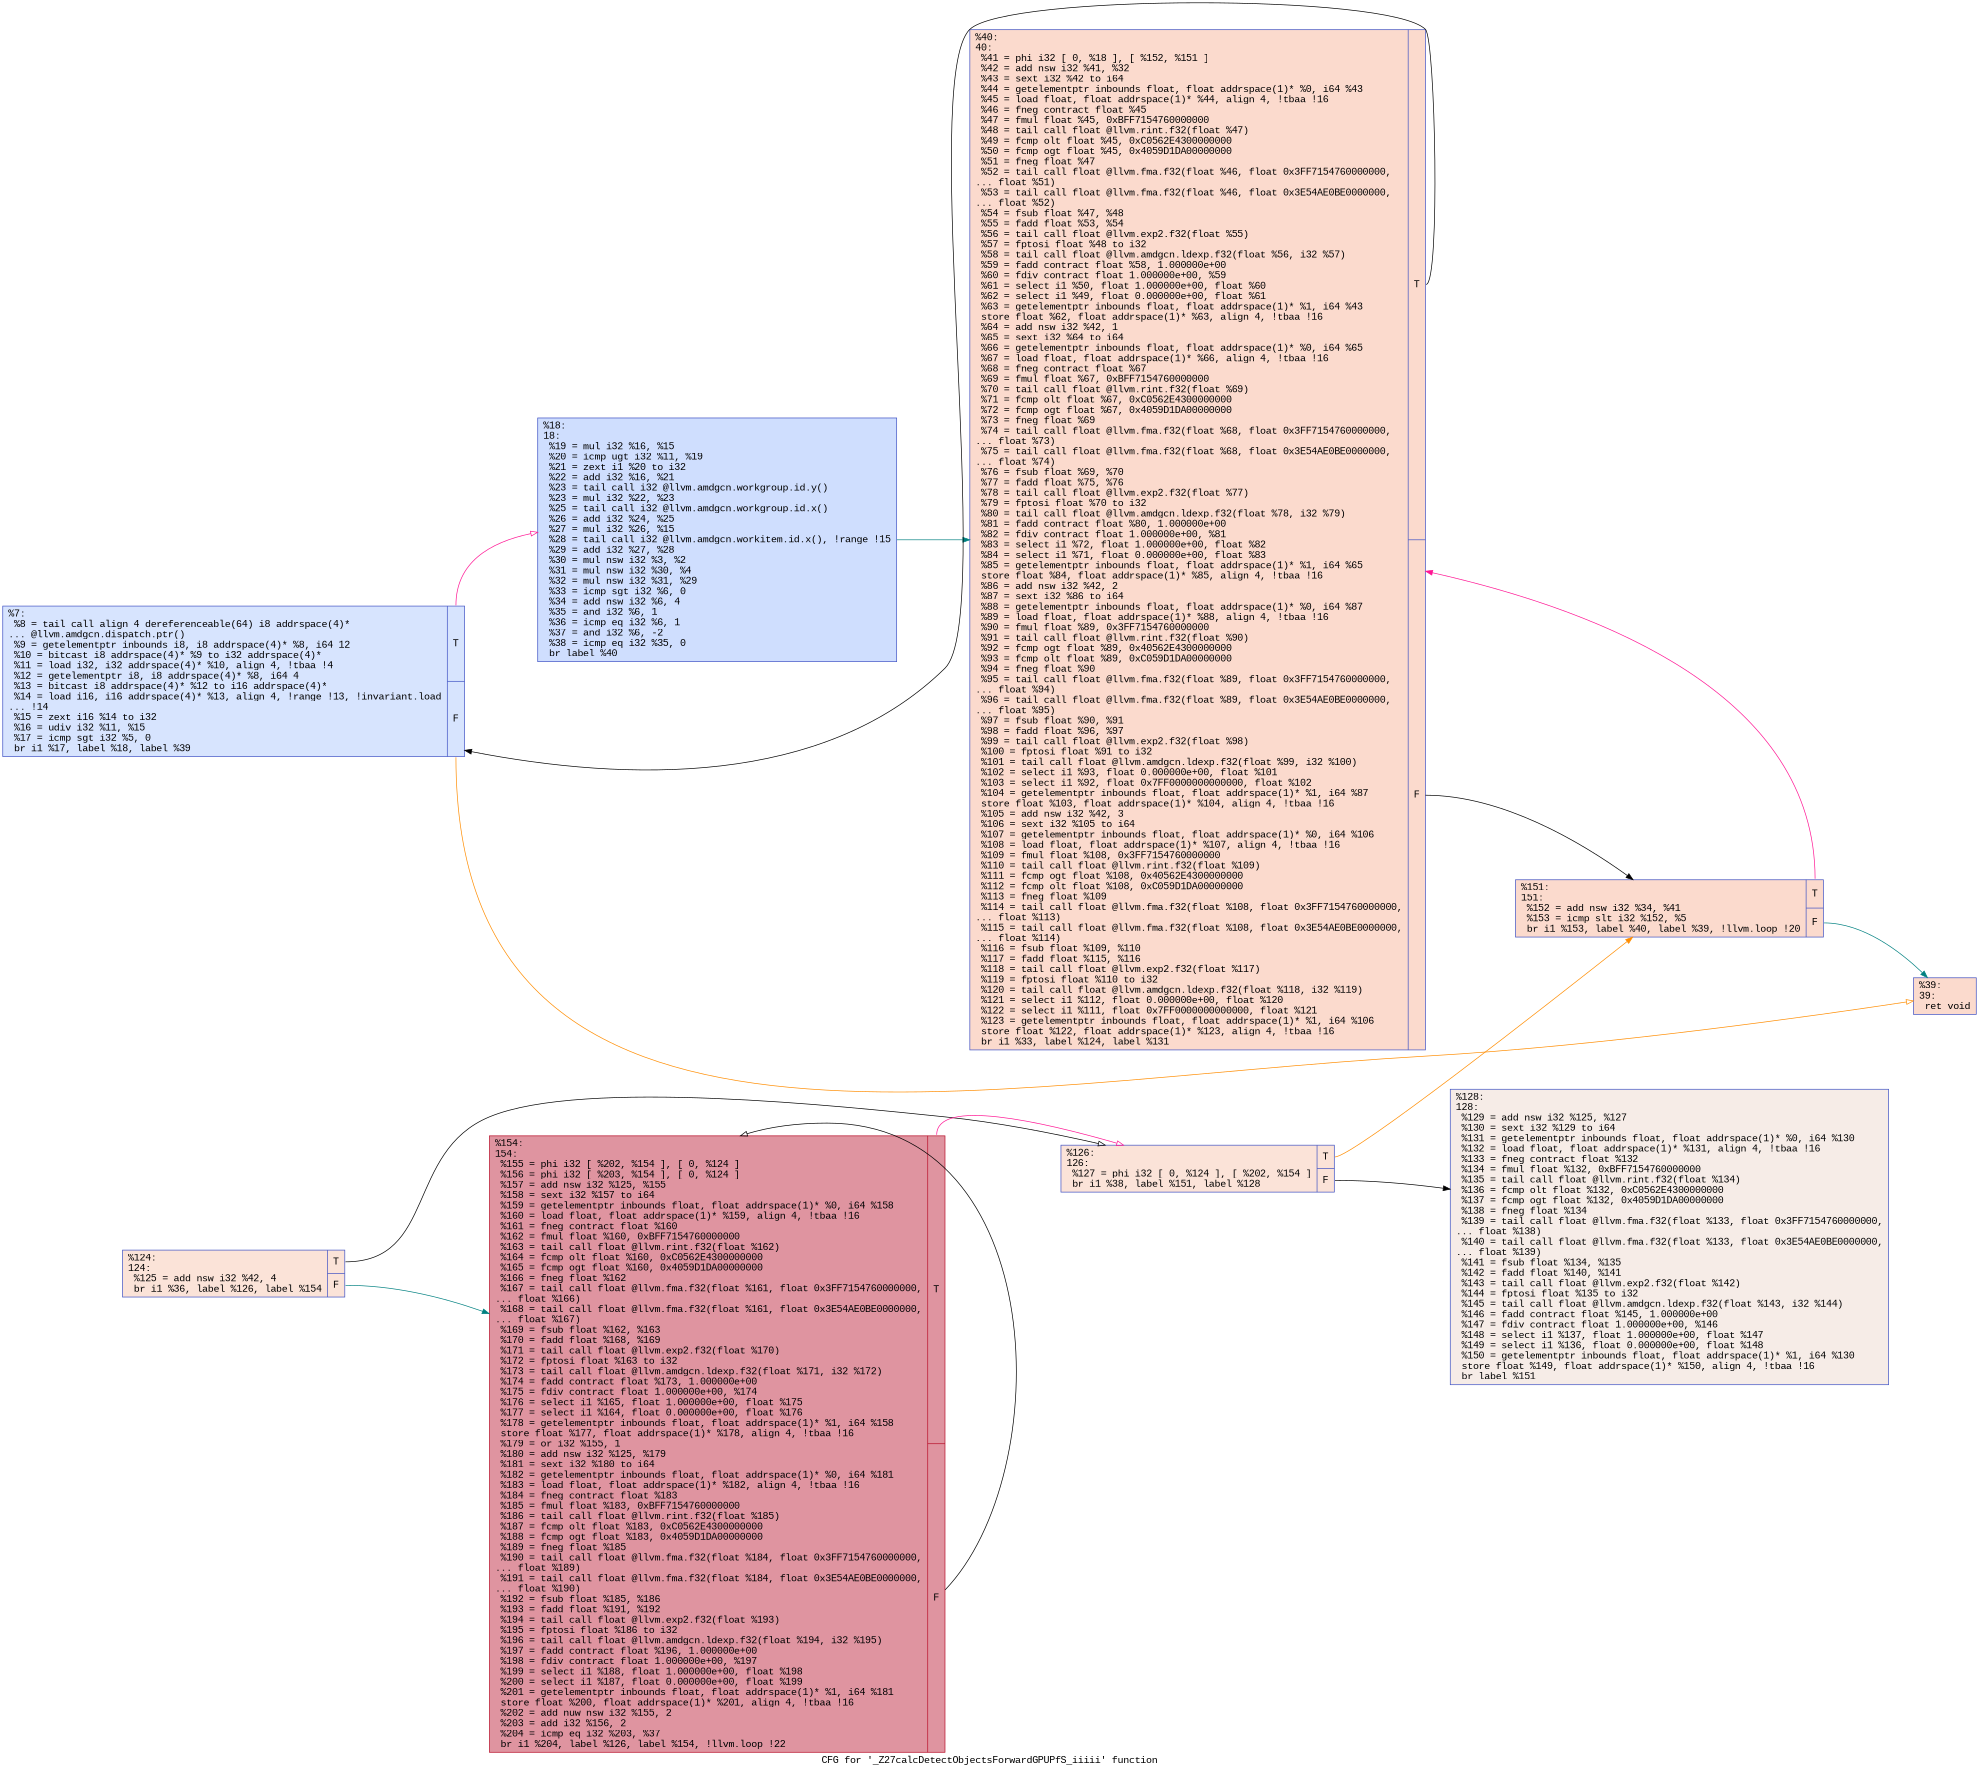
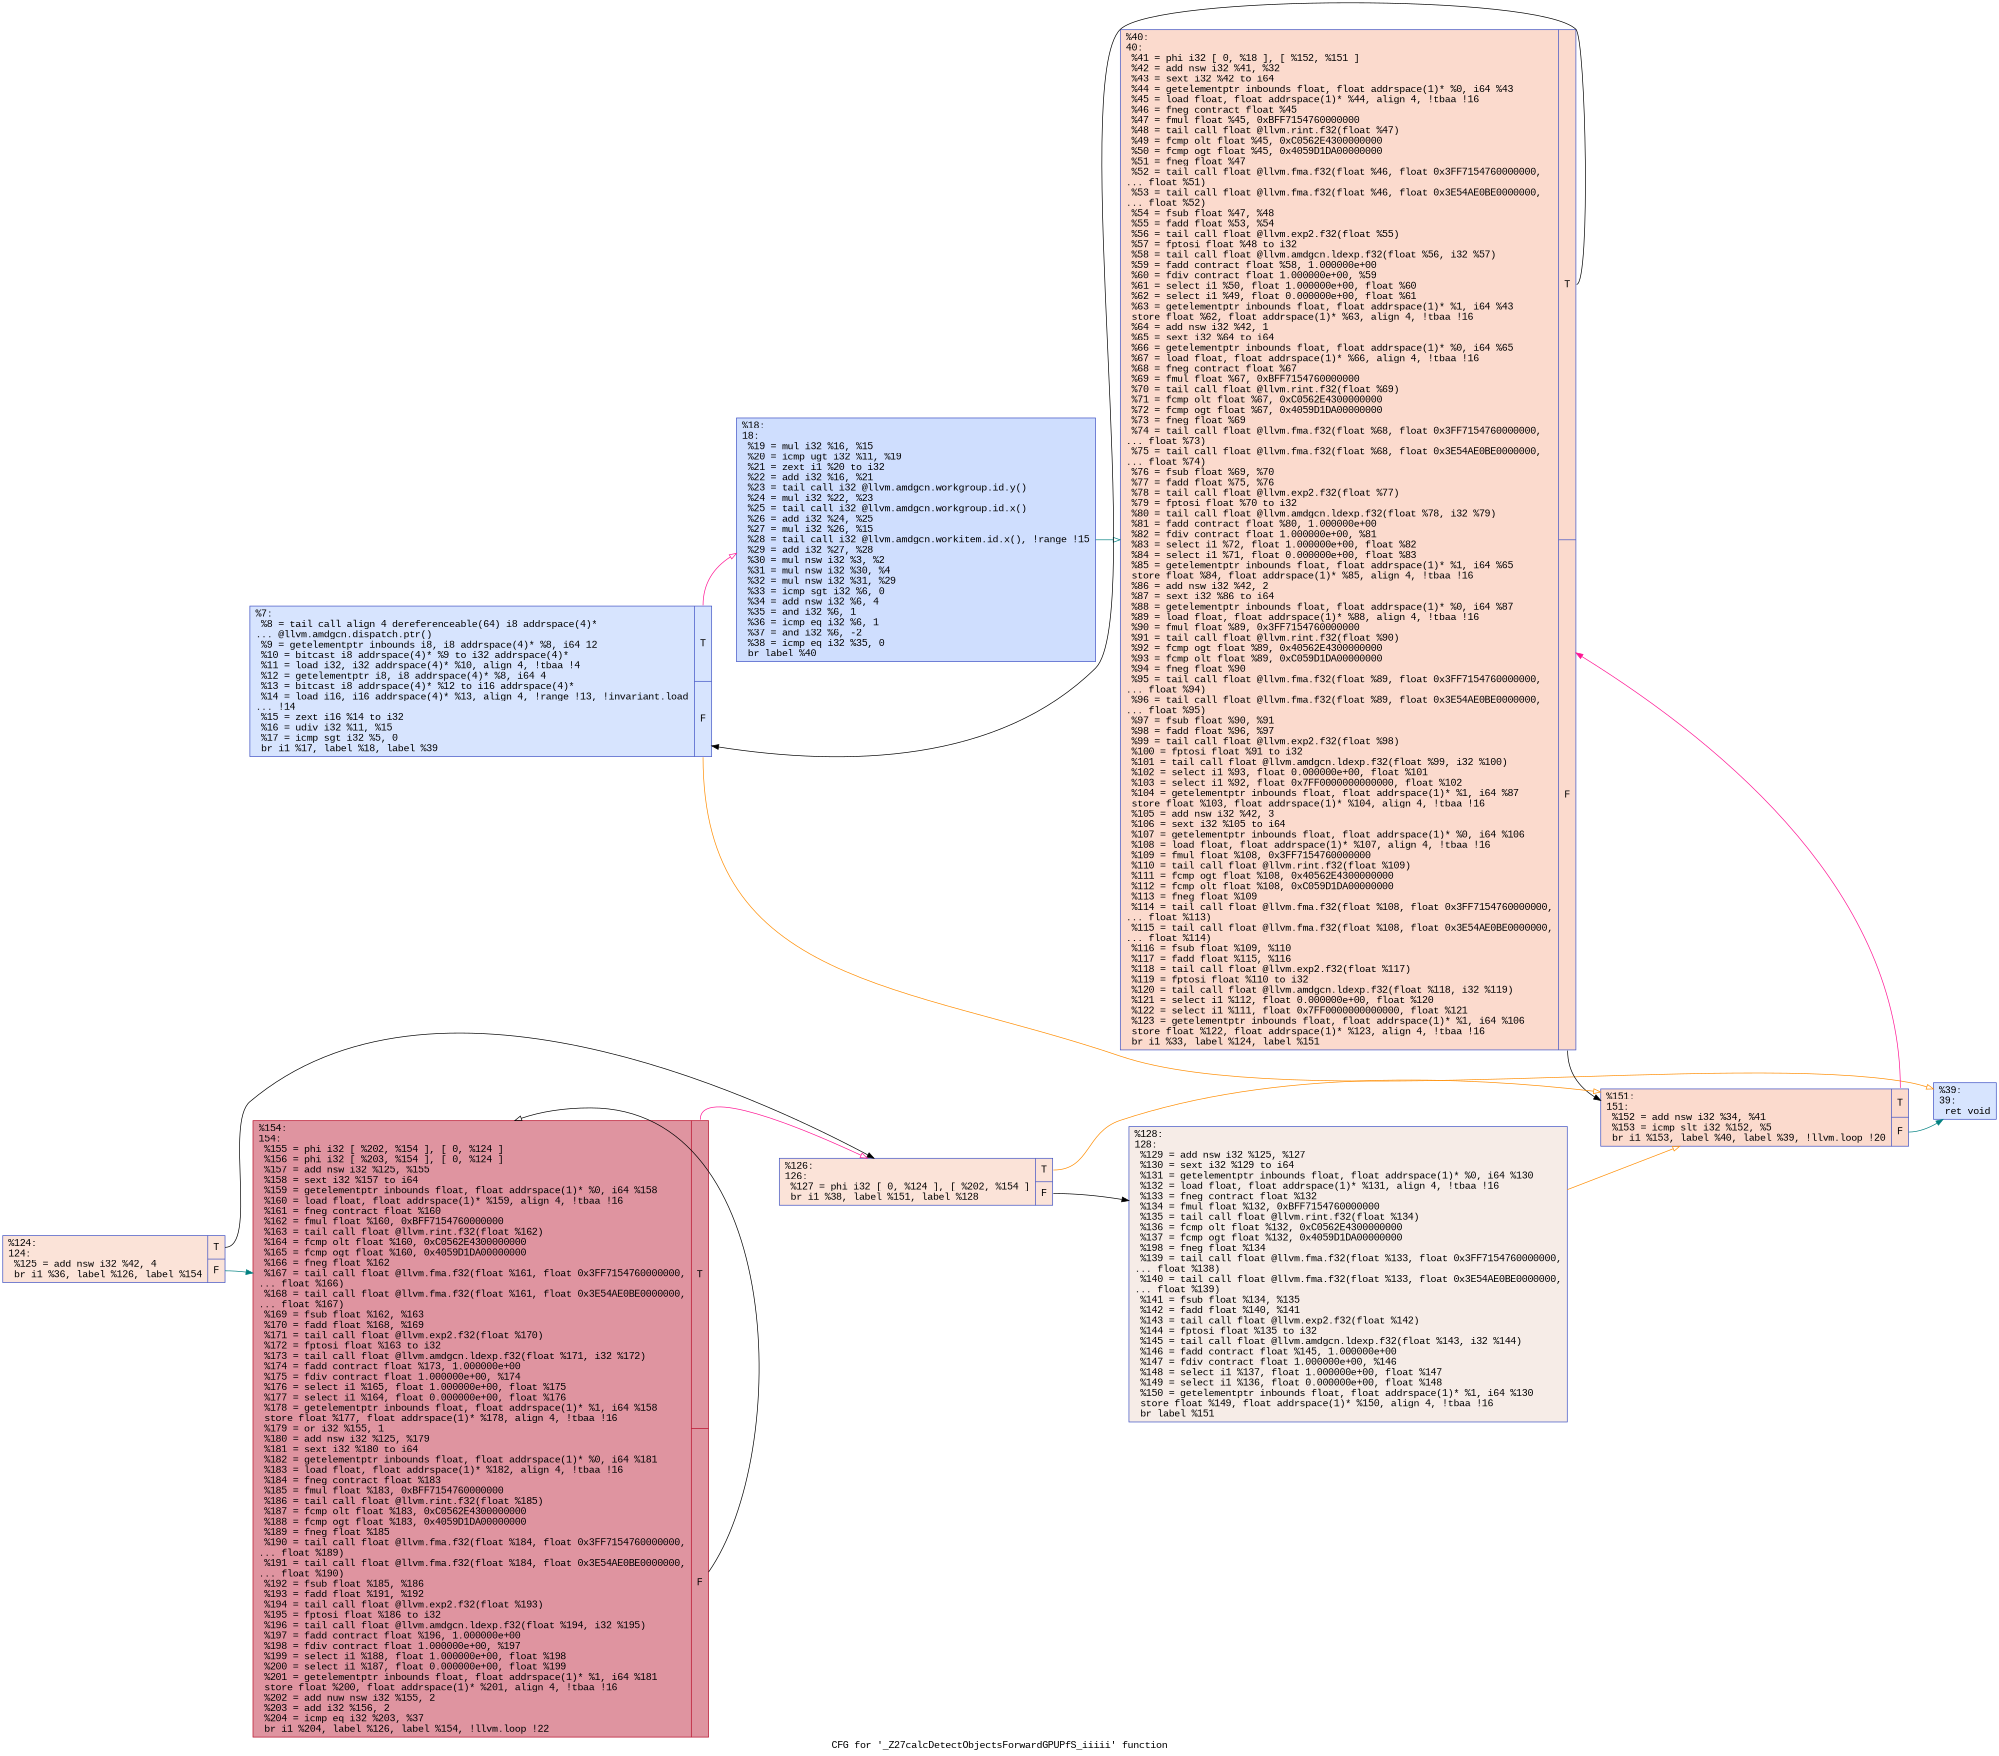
(609, 498) -> (808, 498)
(930, 540) -> (1104, 540)
(1945, 996) -> (1965, 1101)
(1072, 1042) -> (1223, 1042)
(1477, 1059) -> (1298, 1085)
(687, 1098) -> (485, 1034)
none -> (1620, 1169)
(1521, 1211) -> (1200, 1248)
